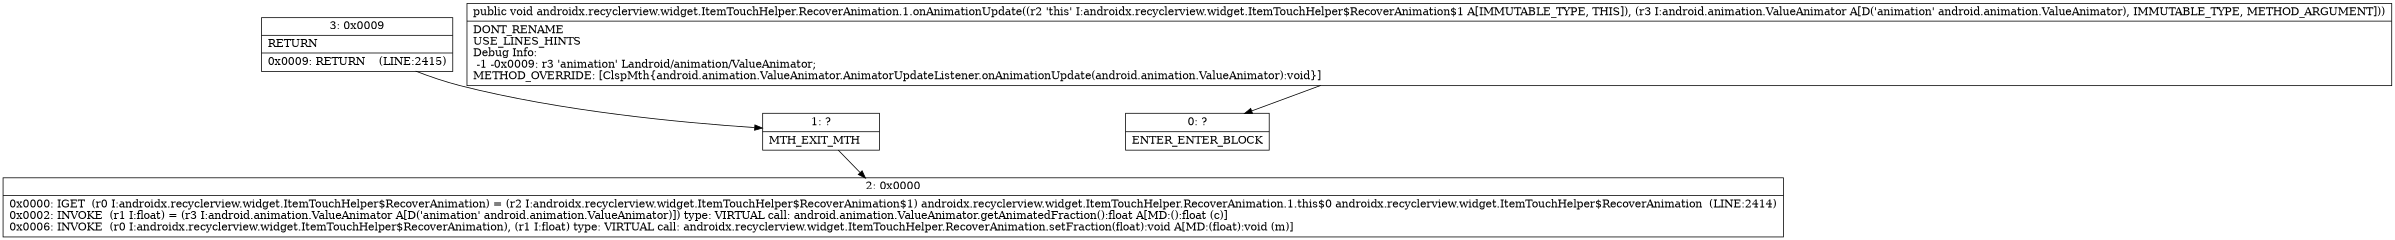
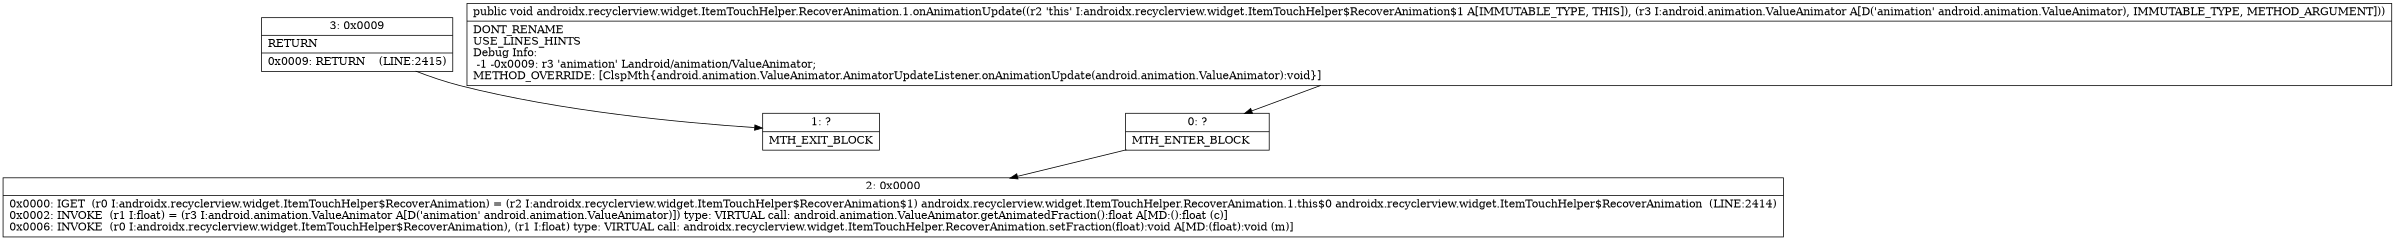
(815, 141) -> (821, 141)
(1197, 141) -> (1191, 141)
(849, 161) -> (1072, 163)
